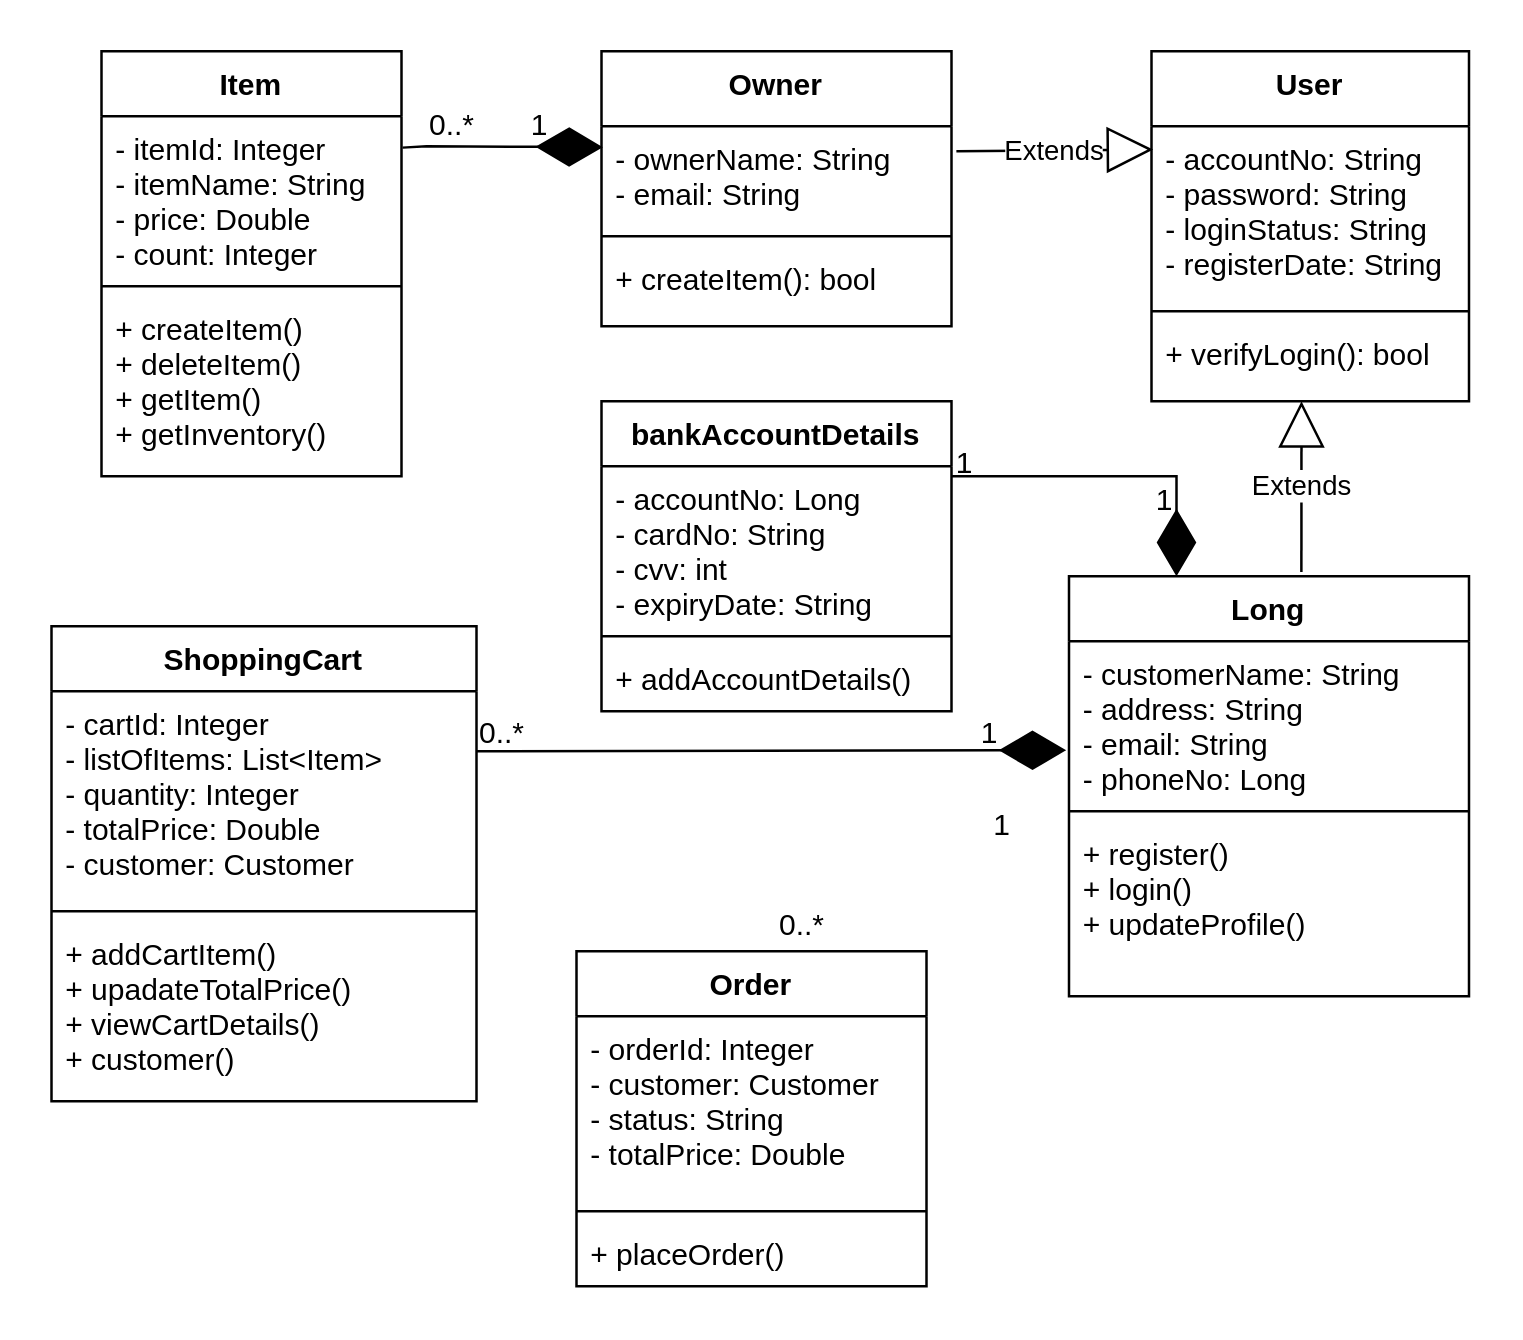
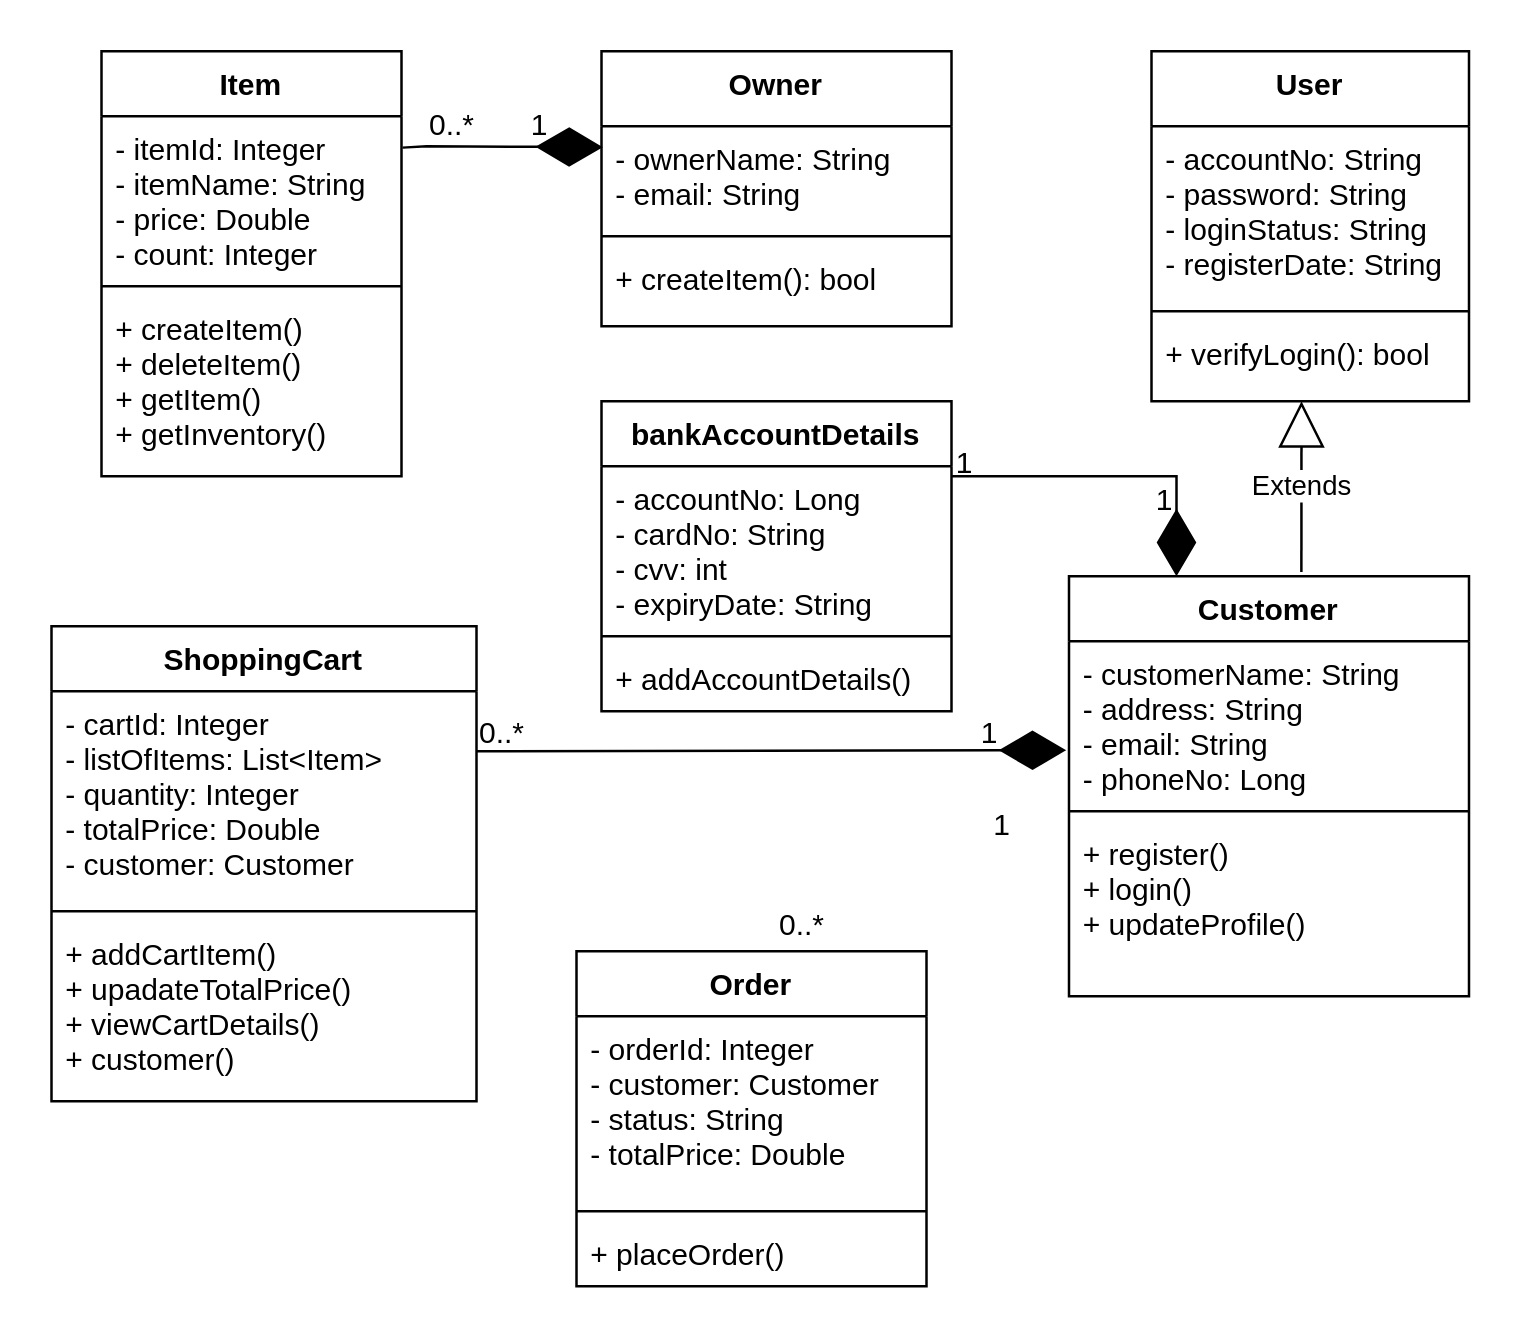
(1031, 151) -> none
(1268, 610) -> (1268, 610)
